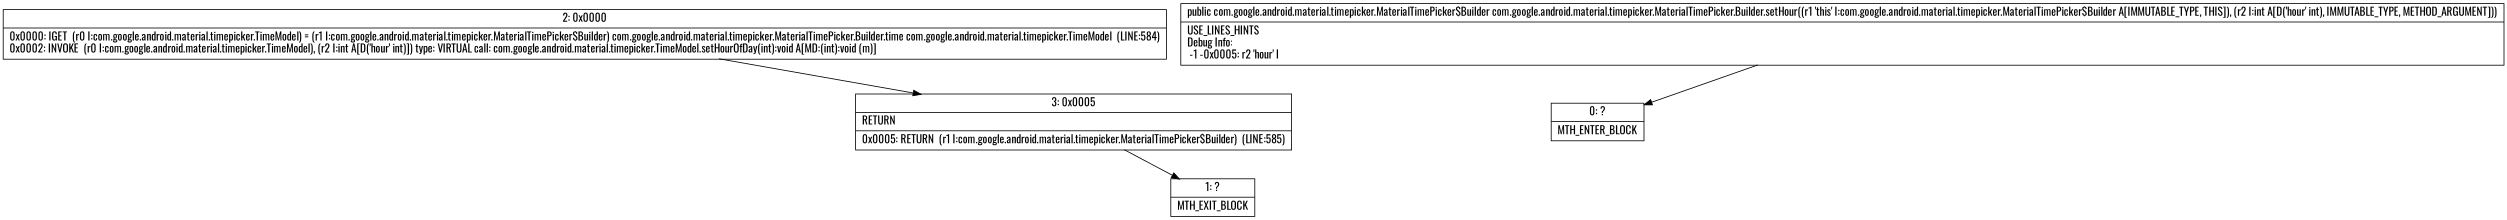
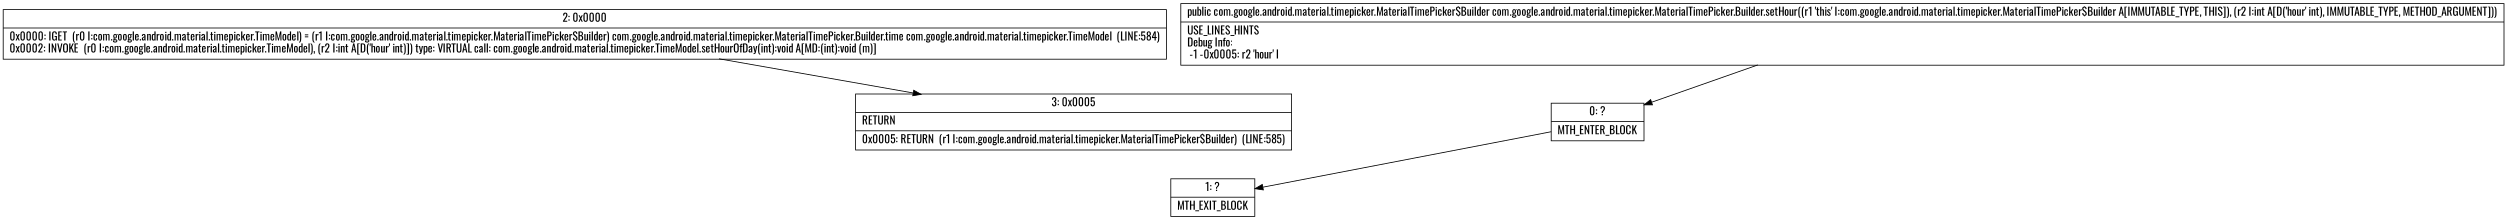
(1148, 163) -> (1407, 159)
